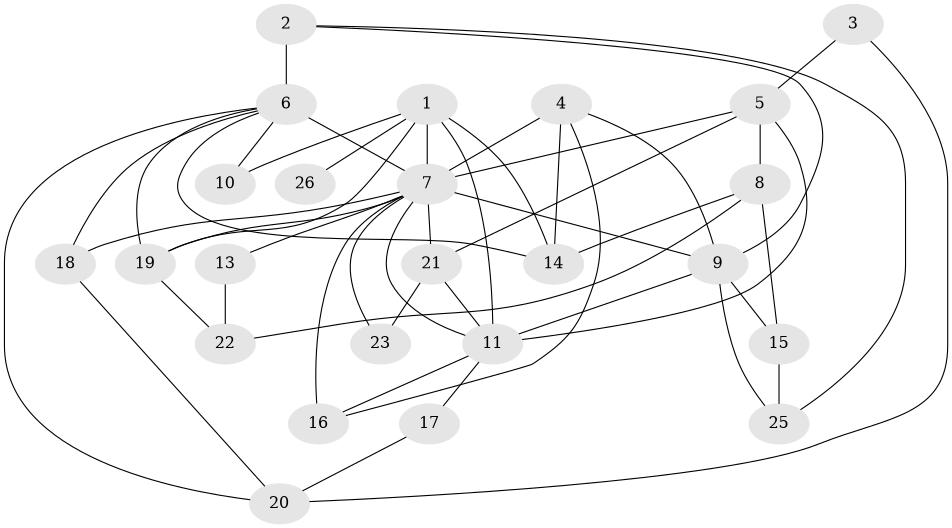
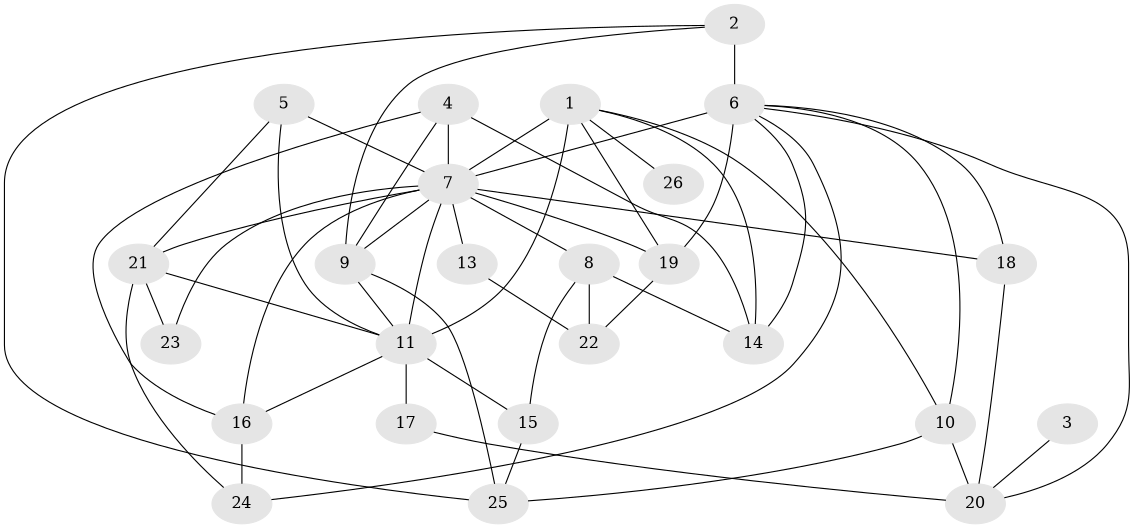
(807, 64) -> none
(760, 144) -> (519, 224)
(749, 304) -> (461, 380)
none -> (960, 464)
none -> (756, 474)
none -> (242, 504)
